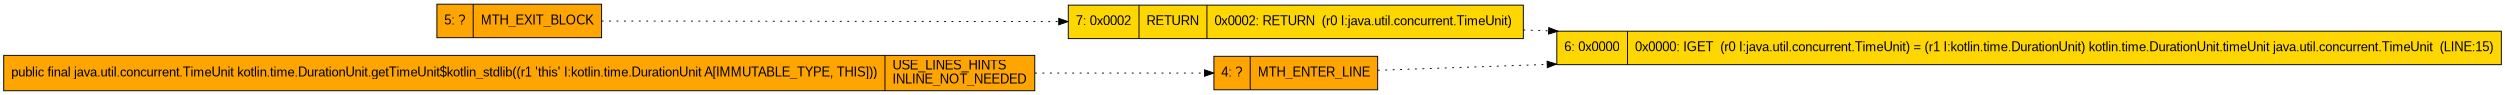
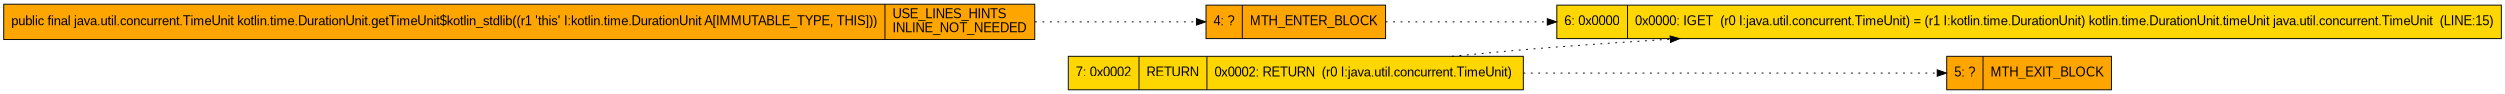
(830, 21) -> (1730, 73)
(1314, 73) -> (1314, 21)
